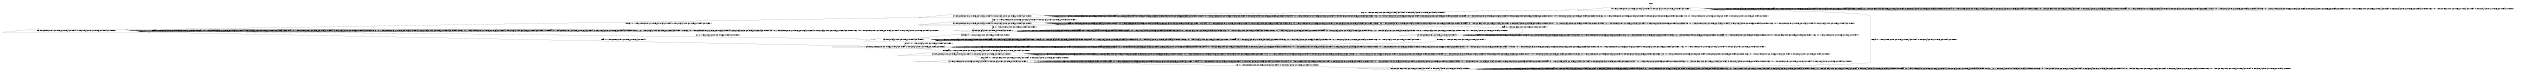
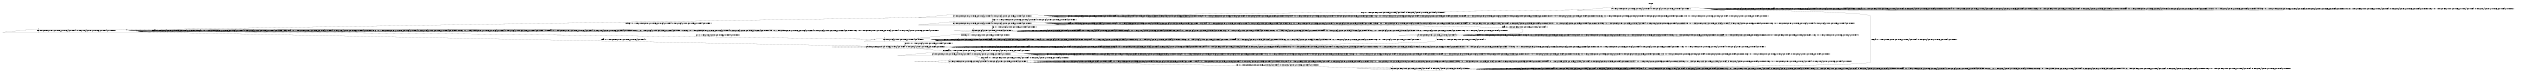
(1651, 3) -> (1651, 3)
